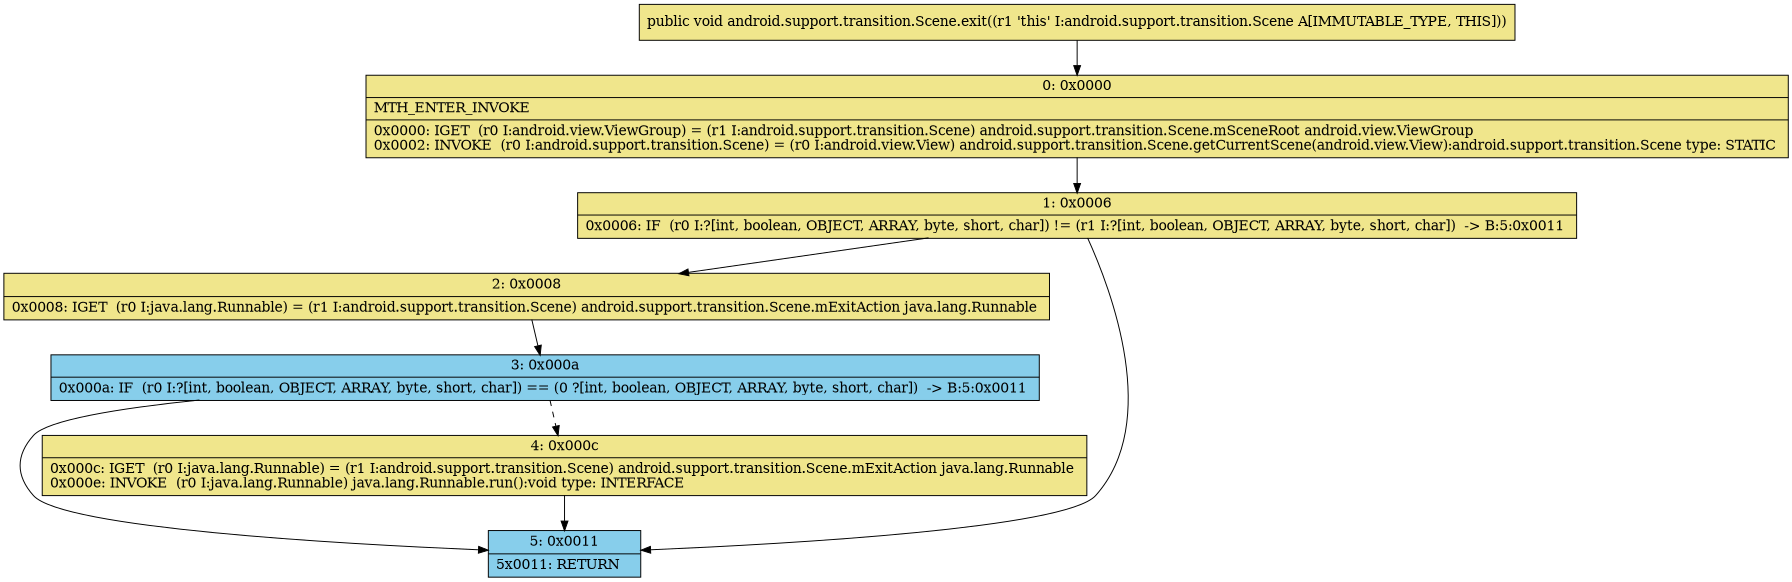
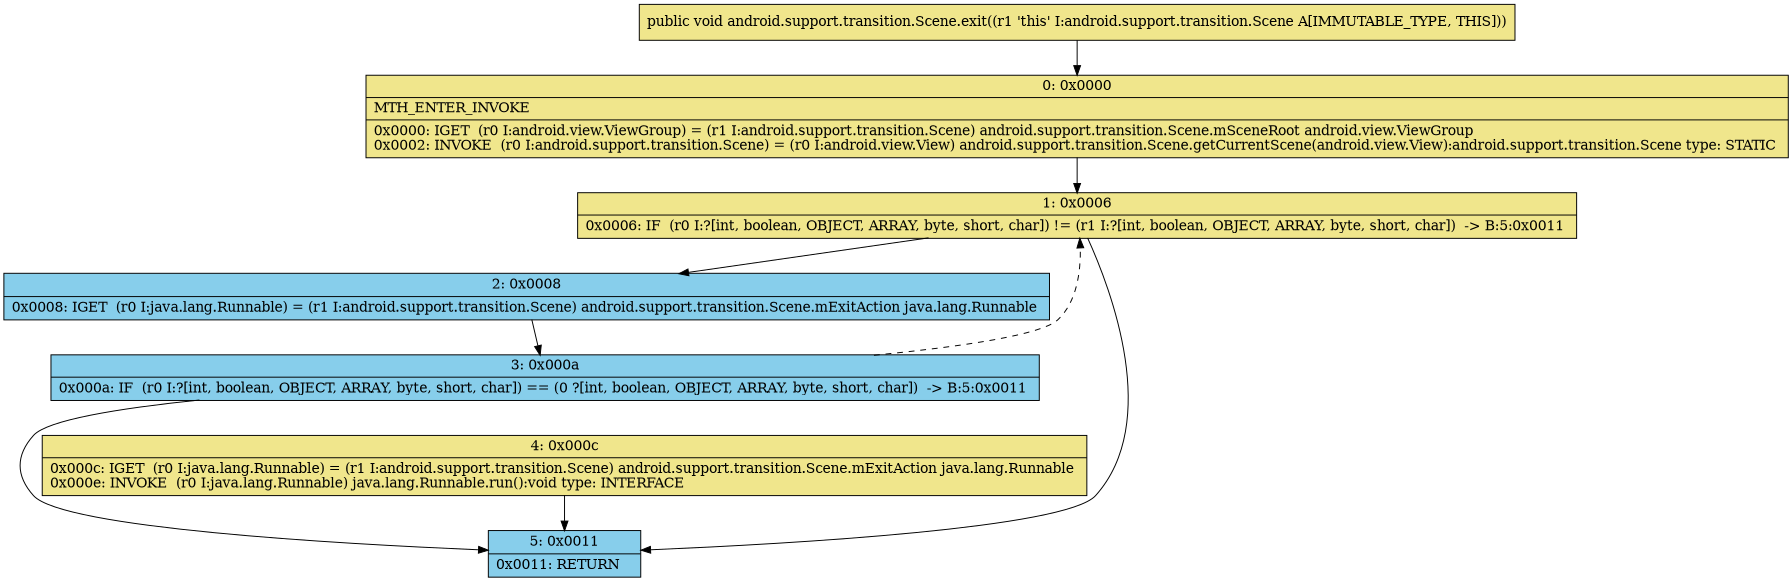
(527, 297) -> (527, 297)
(553, 413) -> (1006, 337)
(565, 565) -> (565, 565)
